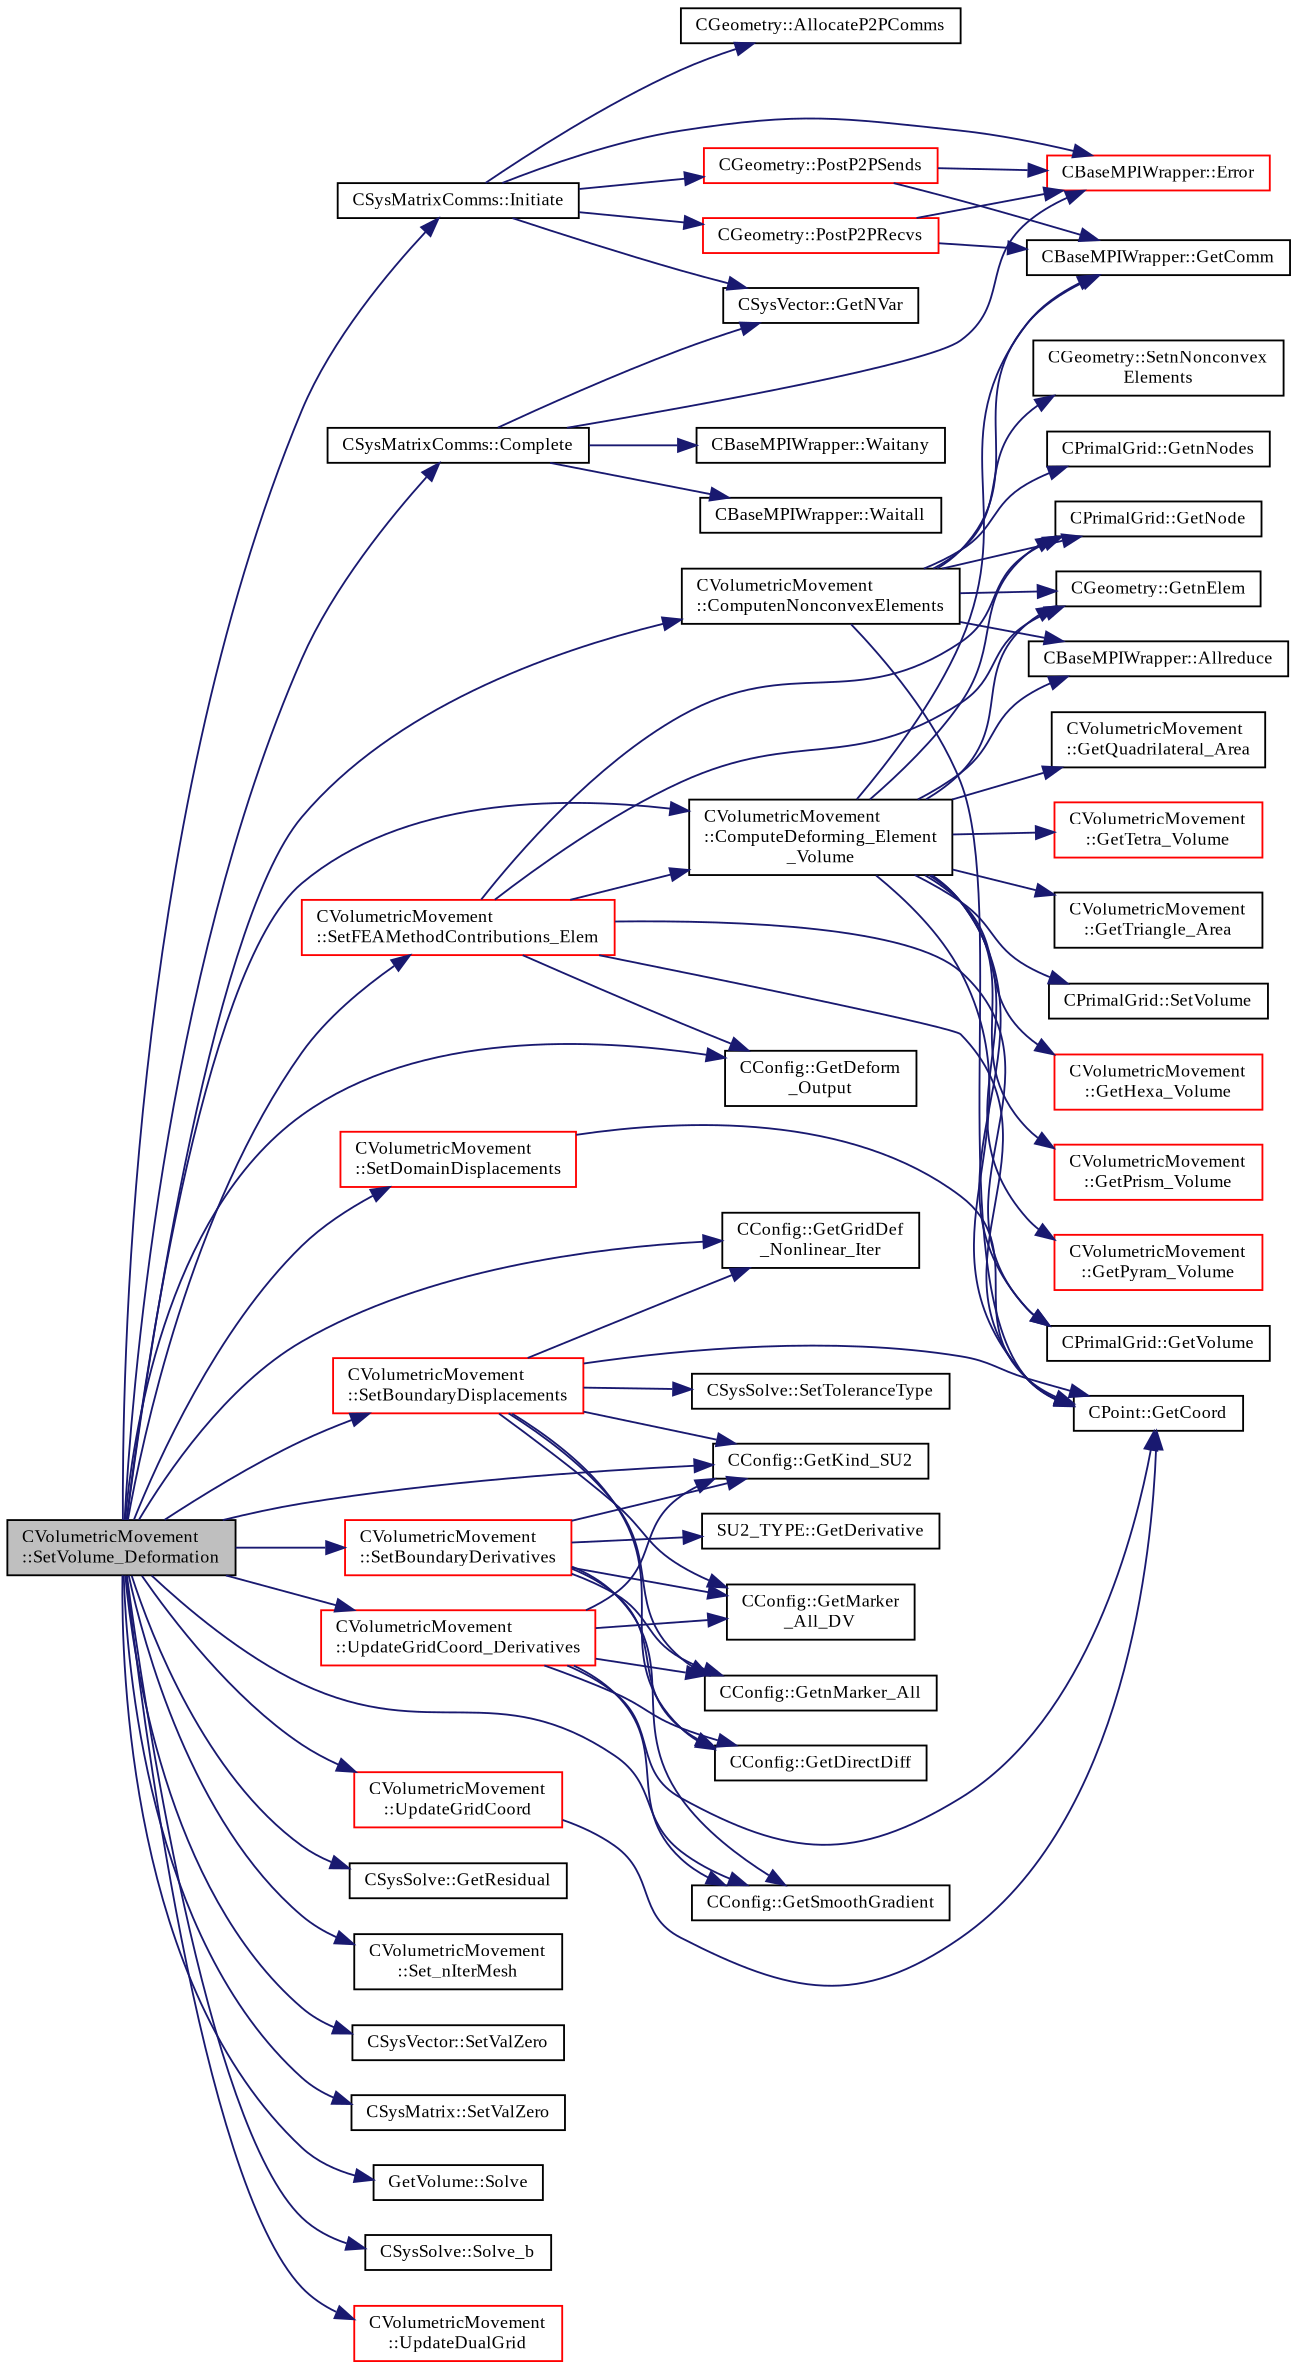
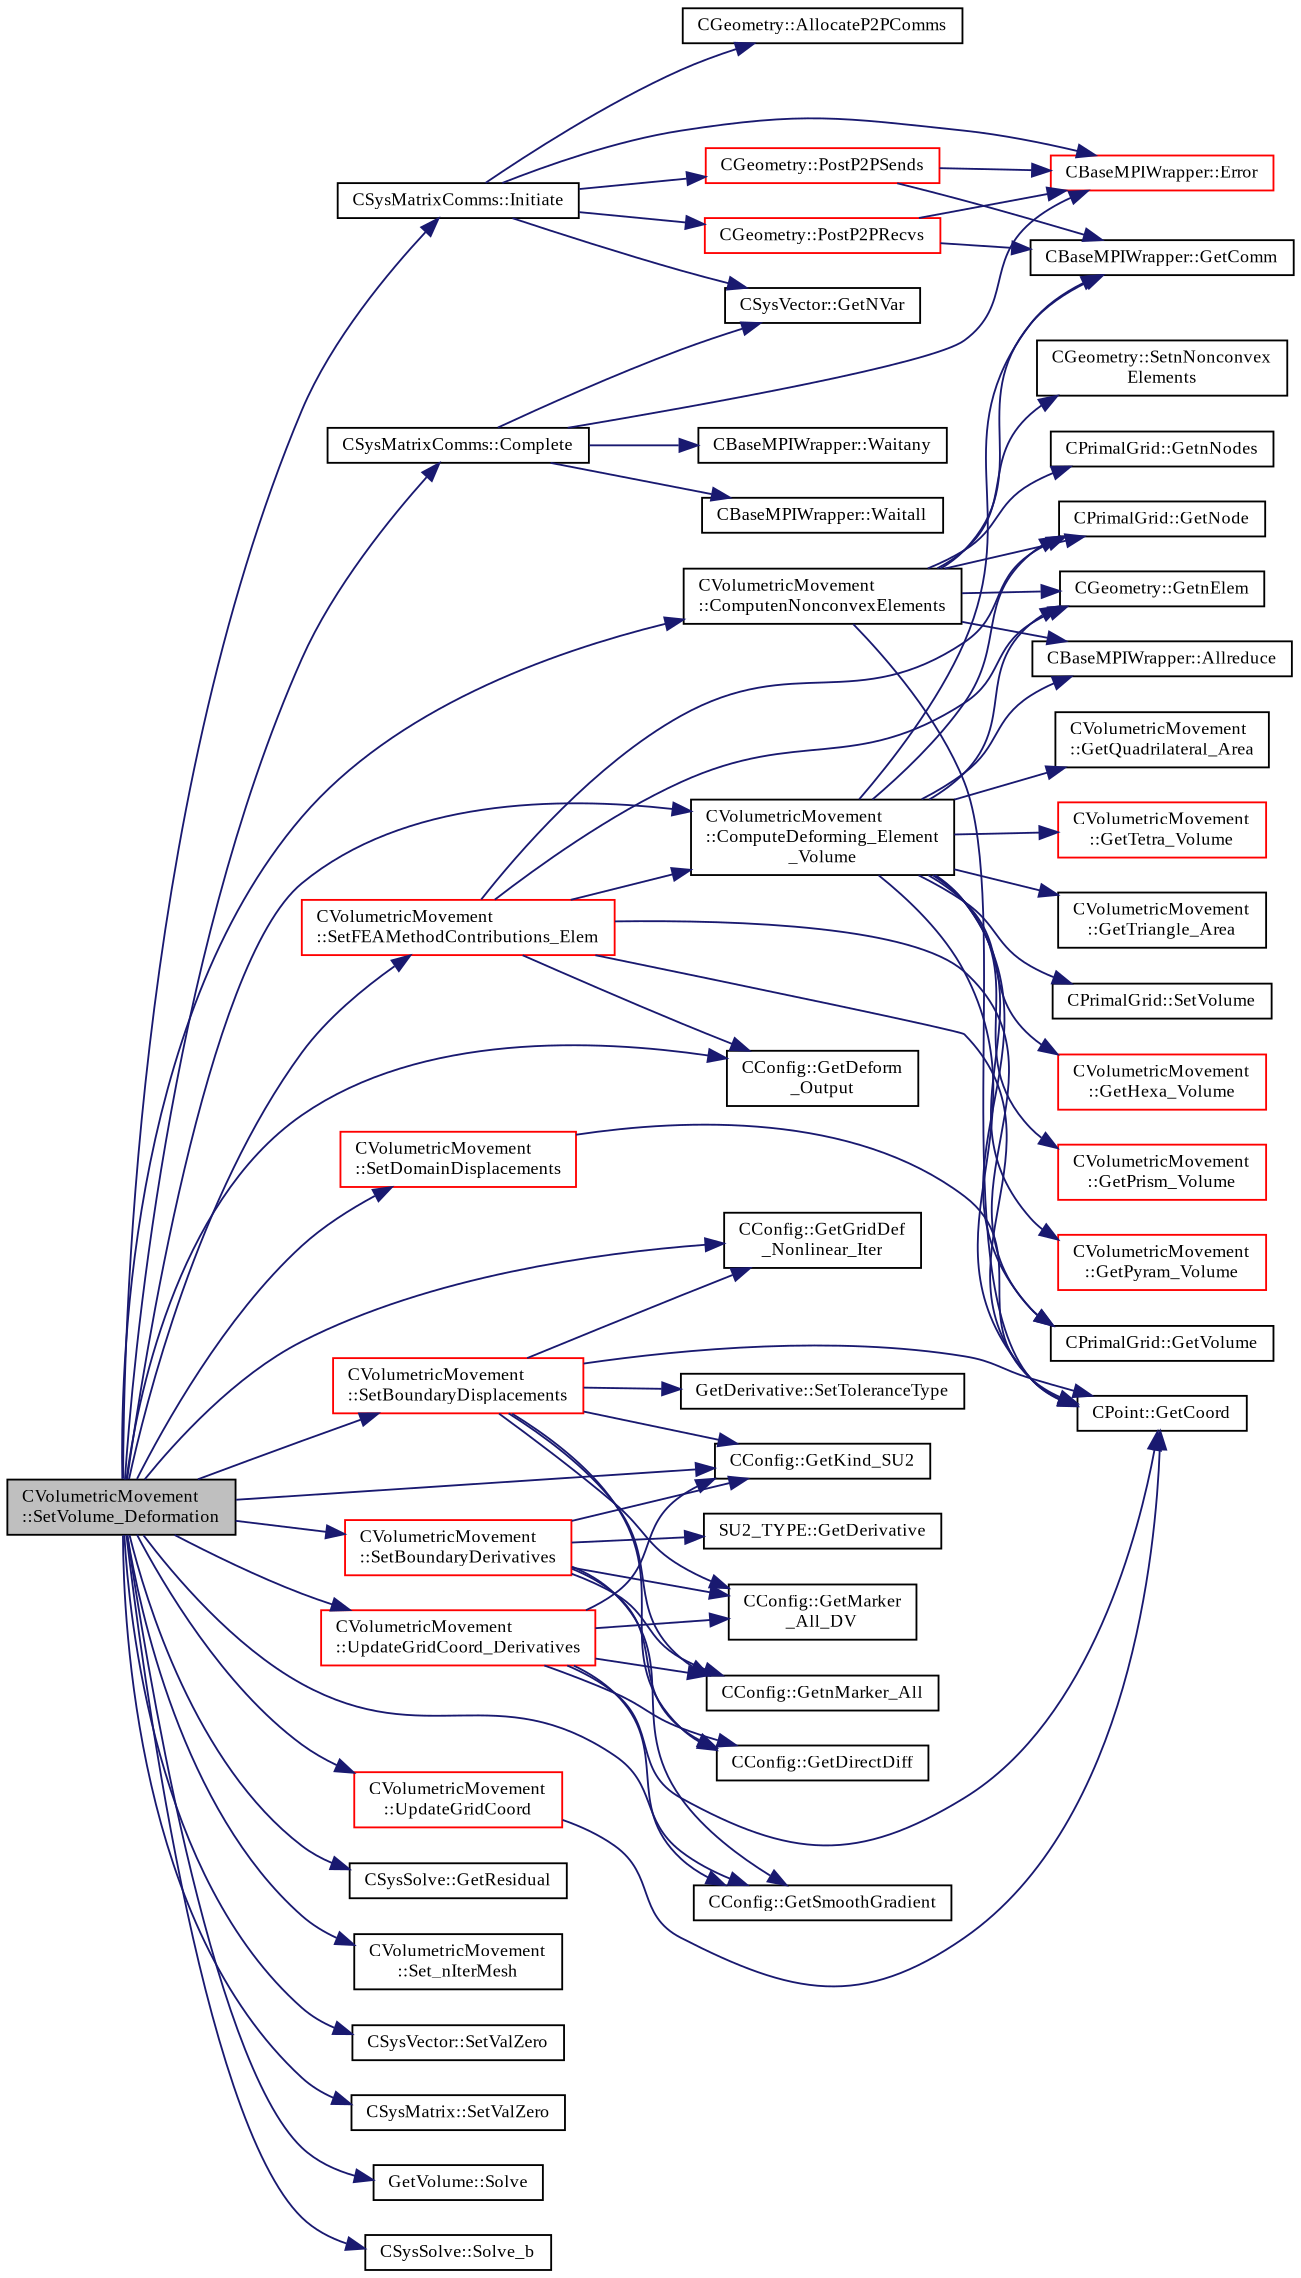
(821, 1391) -> (823, 1391)
(458, 2333) -> none
